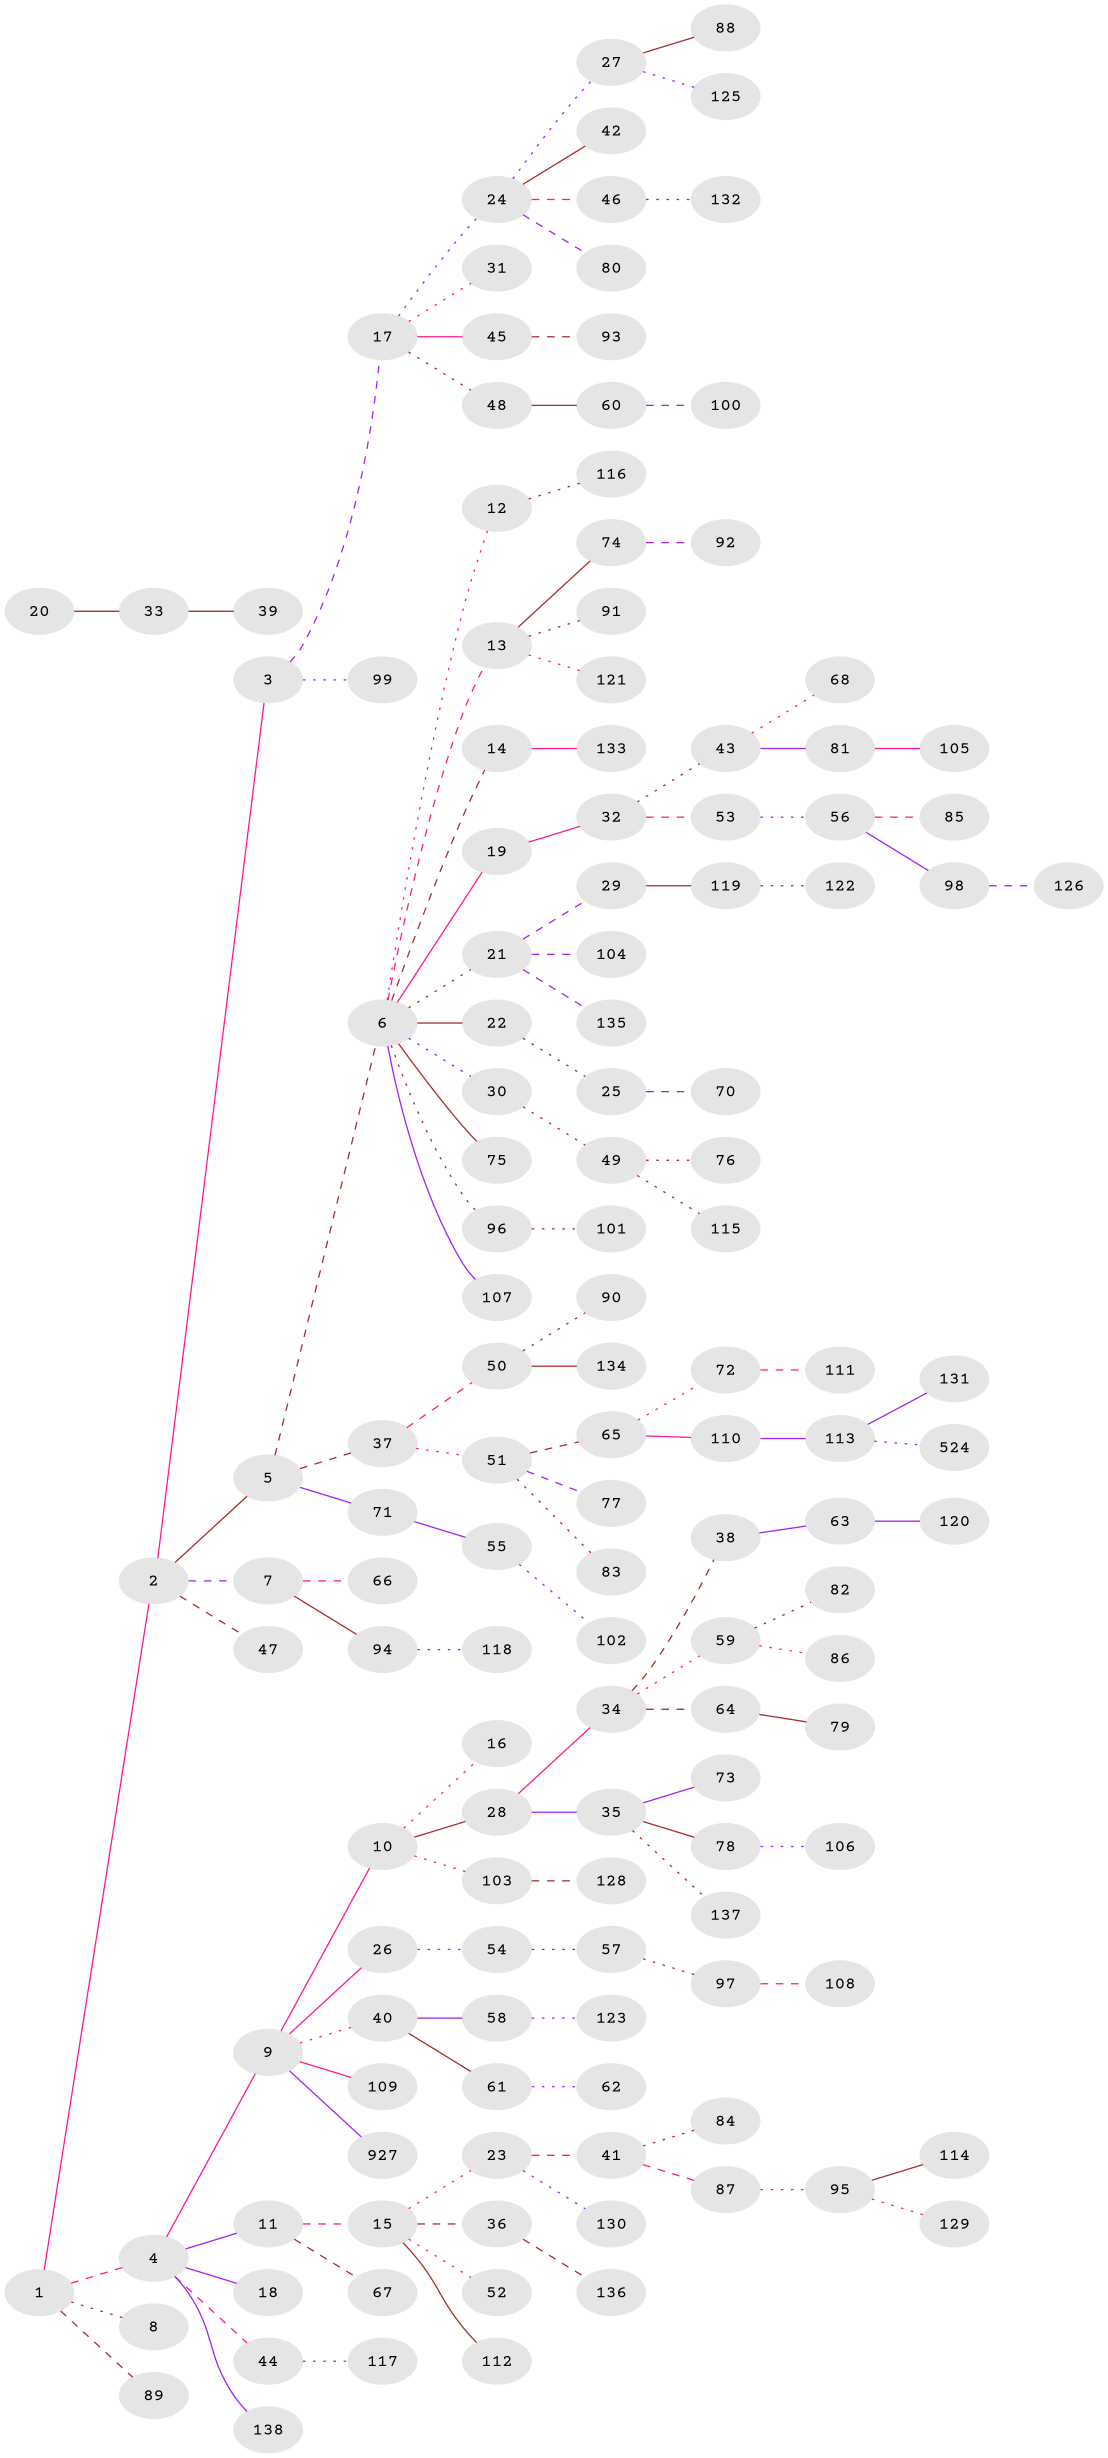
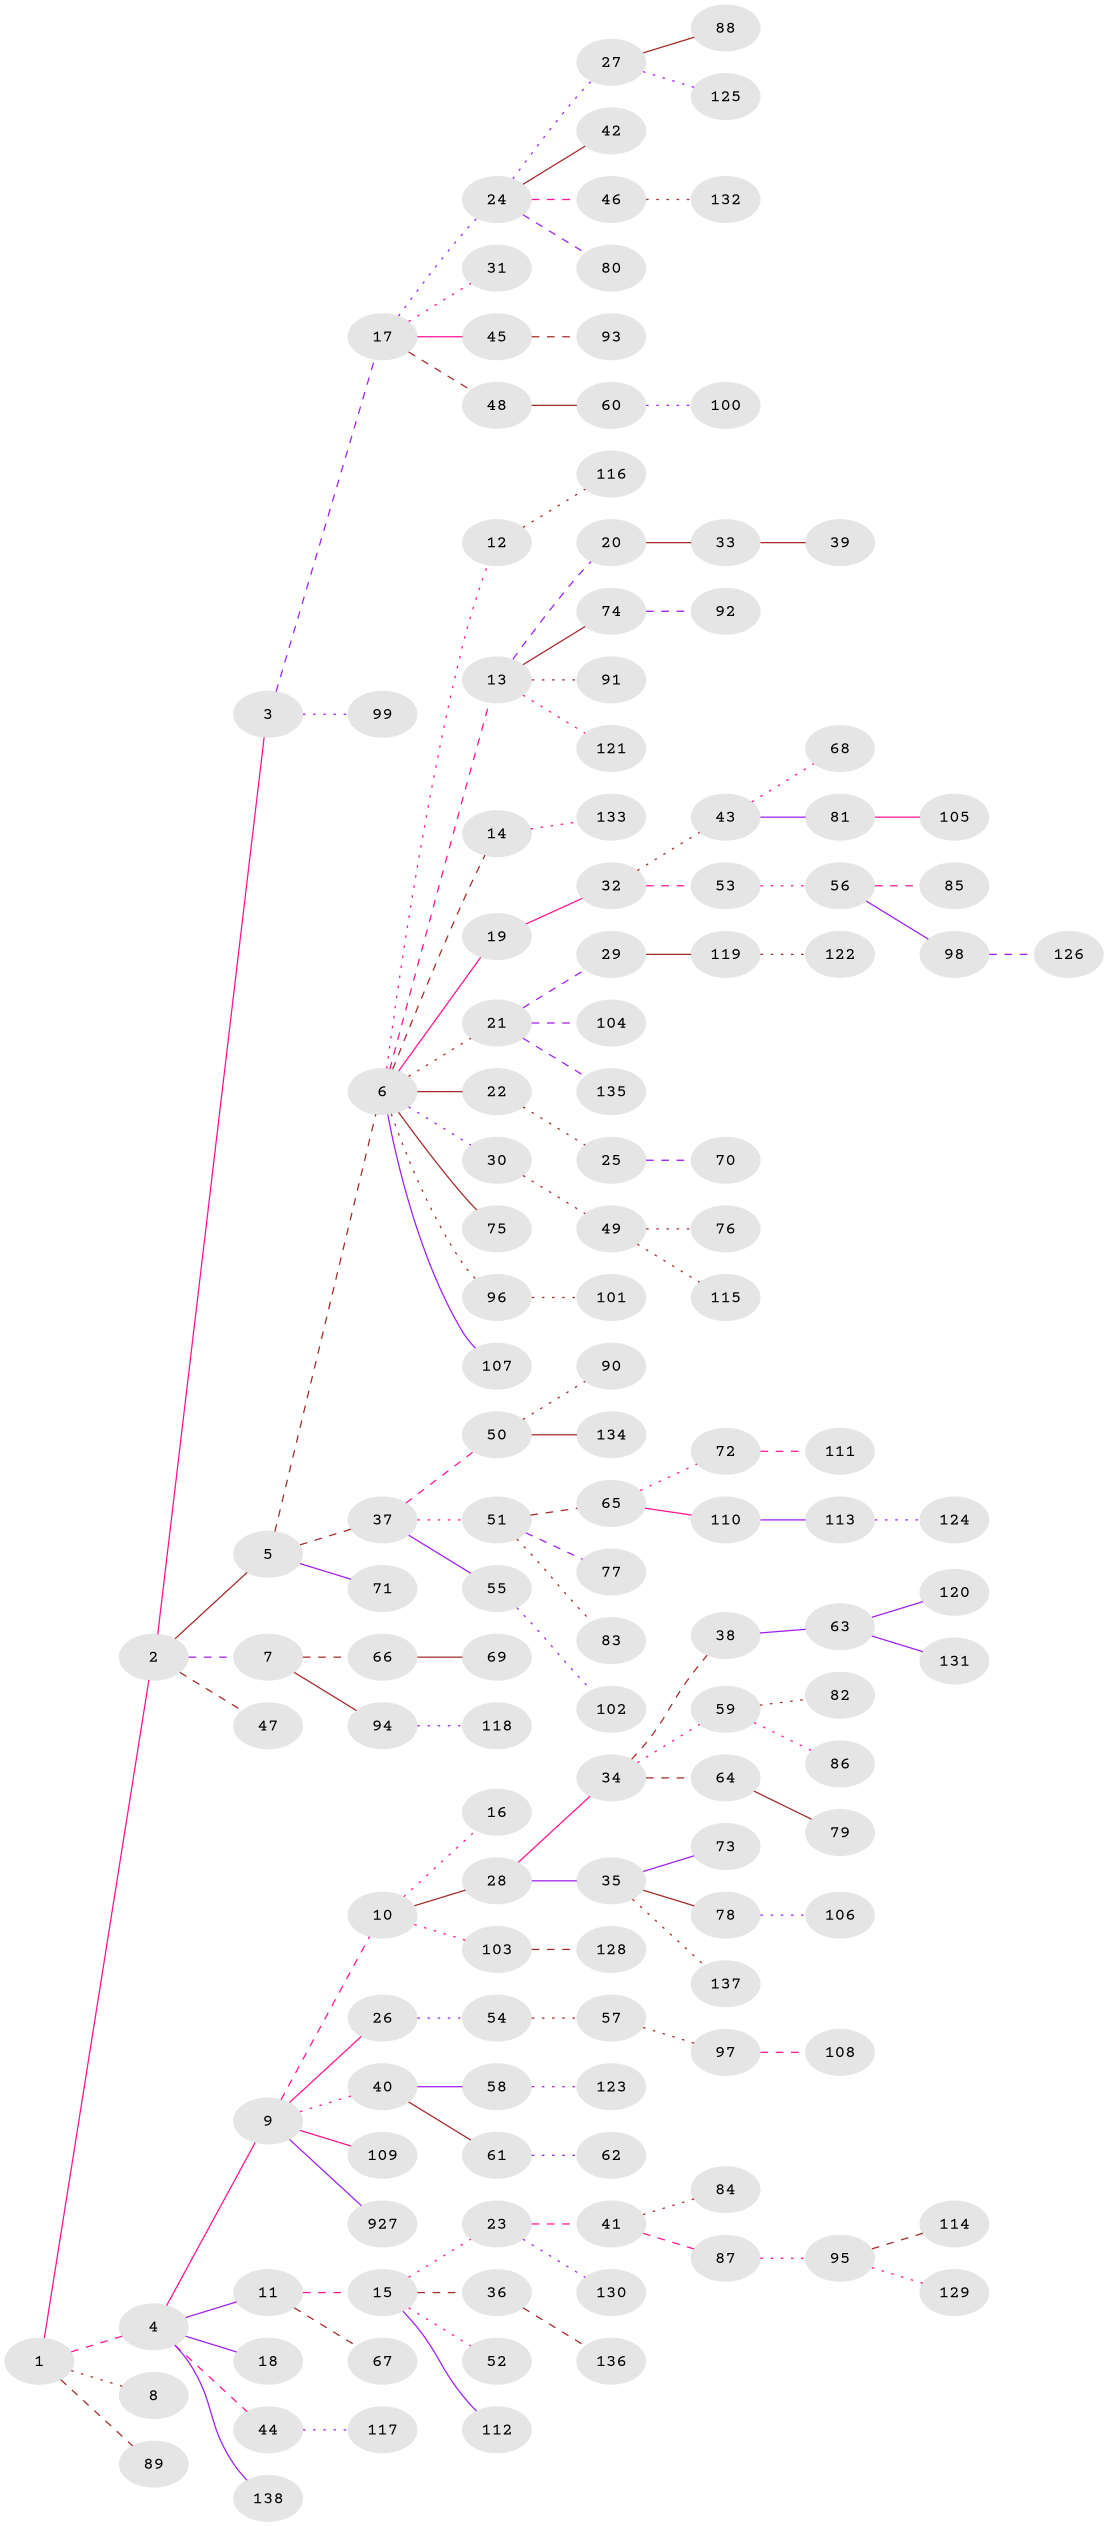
(440, 371) -> (440, 371)
(669, 405) -> (669, 405)
none -> (551, 609)
(554, 749) -> (554, 825)
(783, 817) -> (783, 886)
(897, 1409) -> (897, 1644)
(954, 1447) -> (954, 1520)
(440, 1530) -> (440, 1554)
(326, 1581) -> (326, 1657)
none -> (497, 1657)
(325, 1950) -> (325, 2018)
(897, 2172) -> (897, 2241)
(440, 2293) -> (440, 2361)
